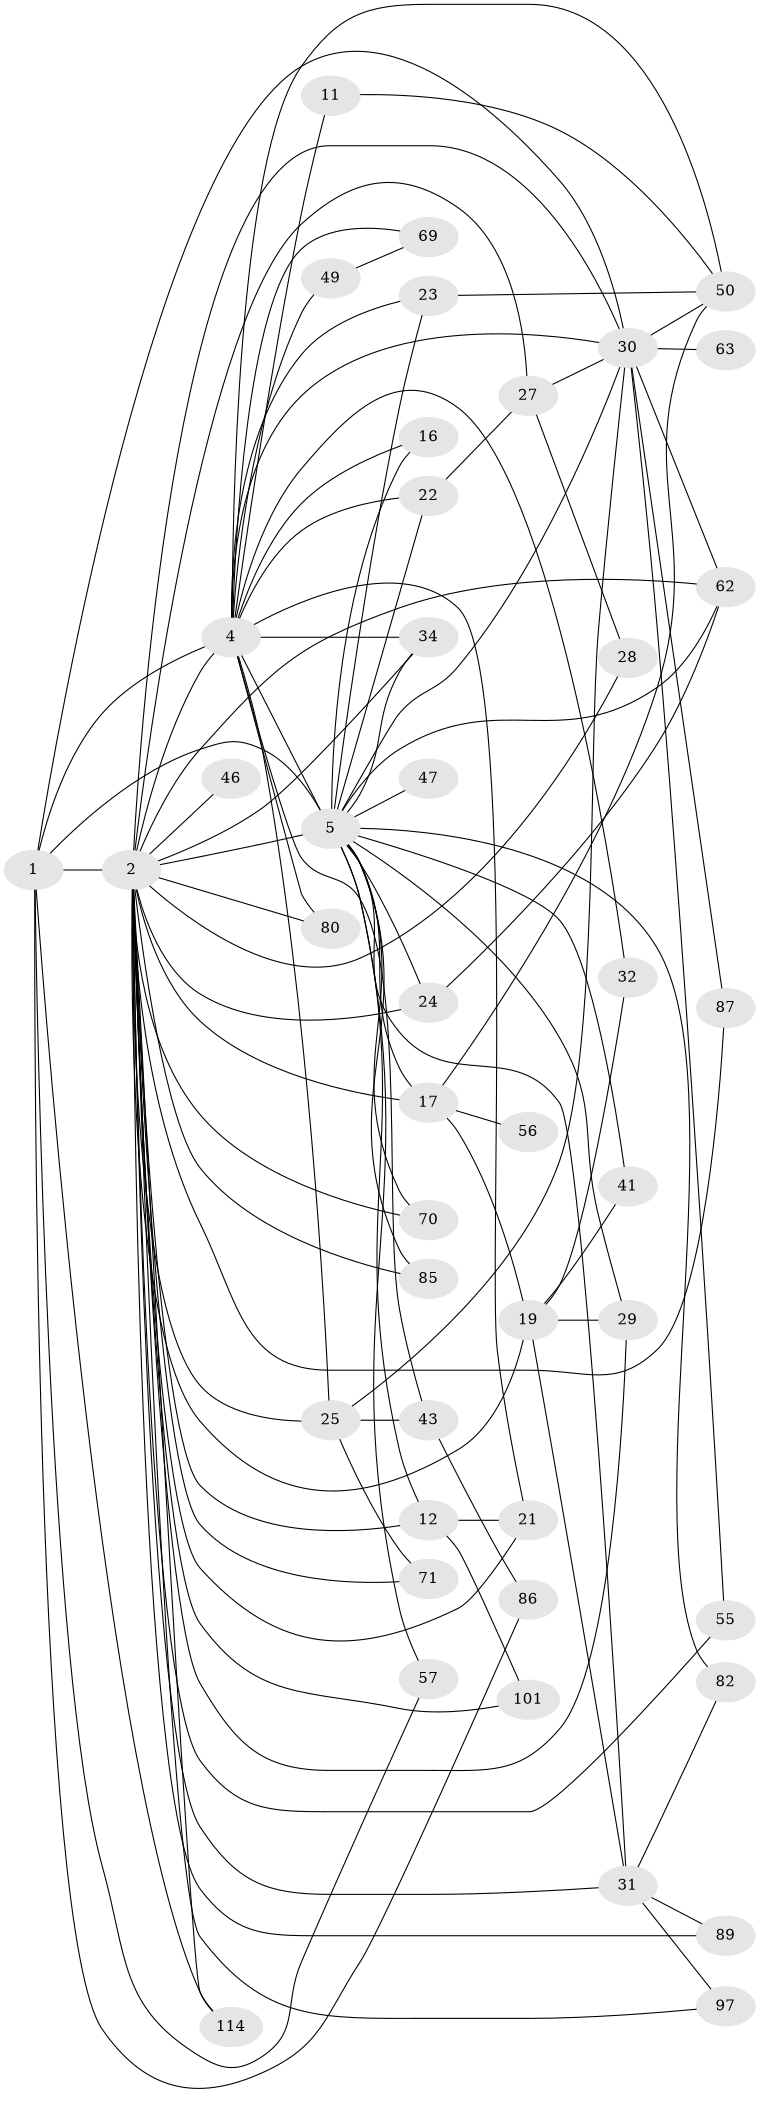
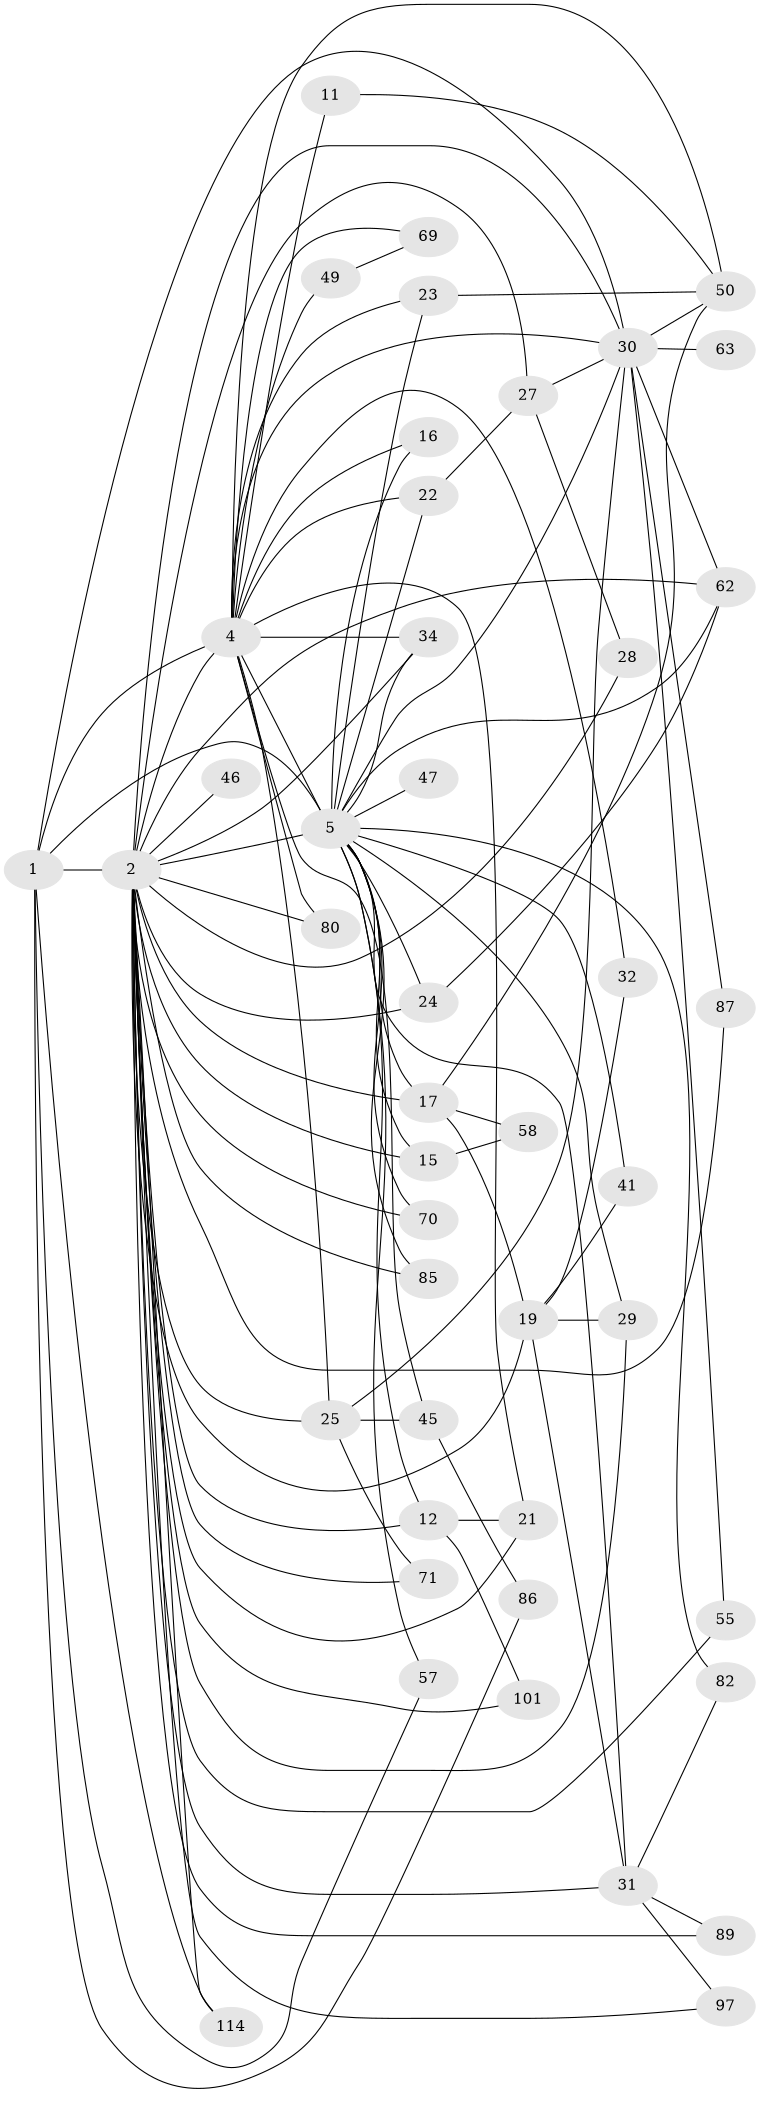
(528, 1132) -> (528, 1132)
none -> (429, 1161)
(429, 1420) -> (429, 1420)
